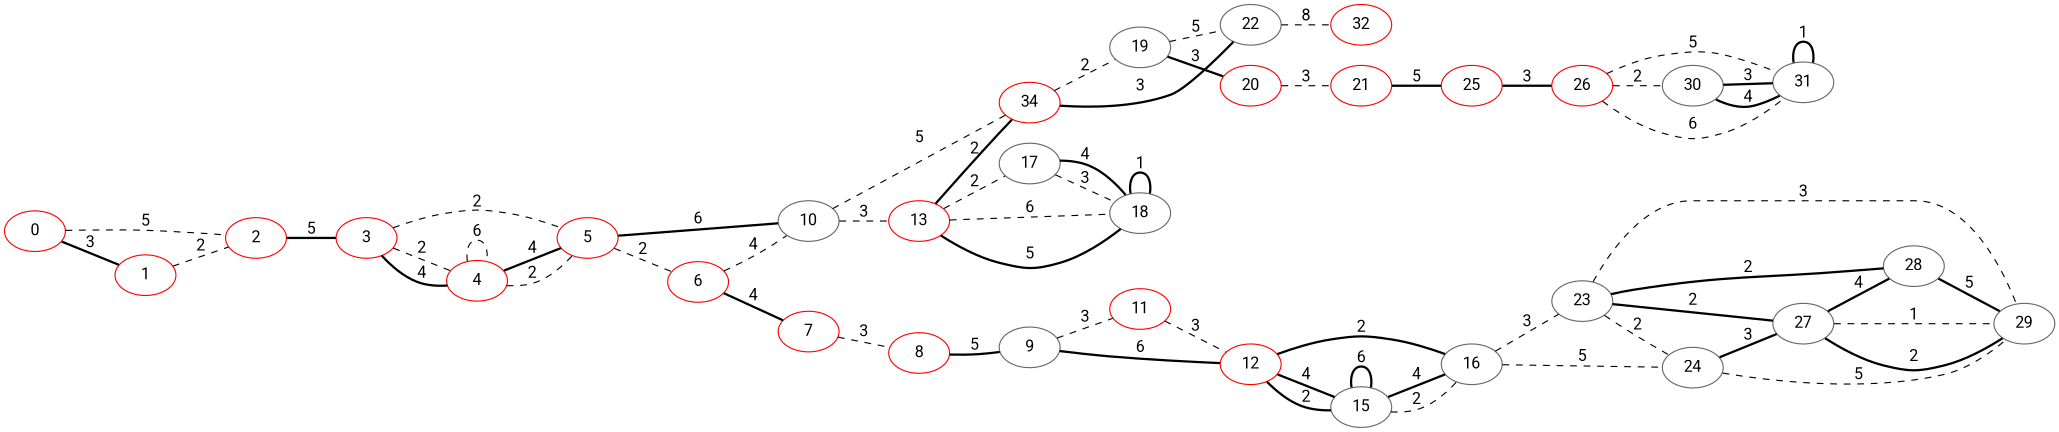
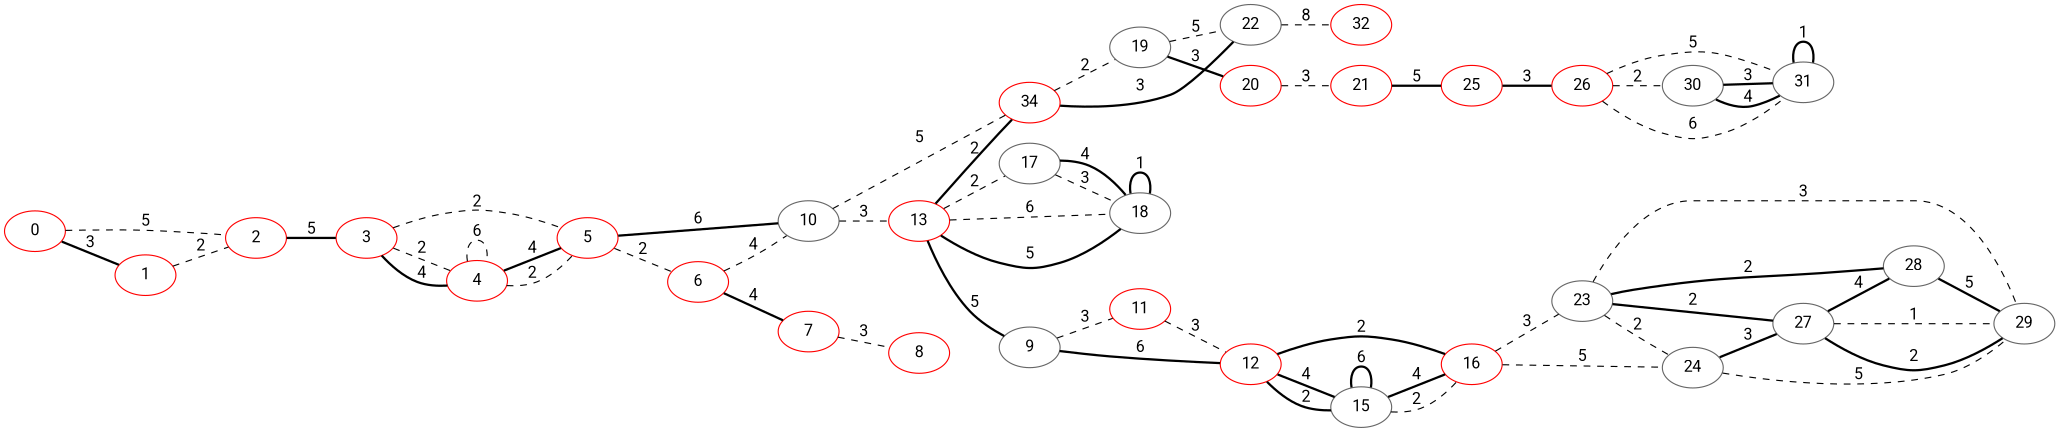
(975, 354) -> (957, 296)
(1472, 364) -> (1472, 364)
